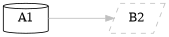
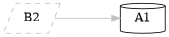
(77, 18) -> (83, 18)
